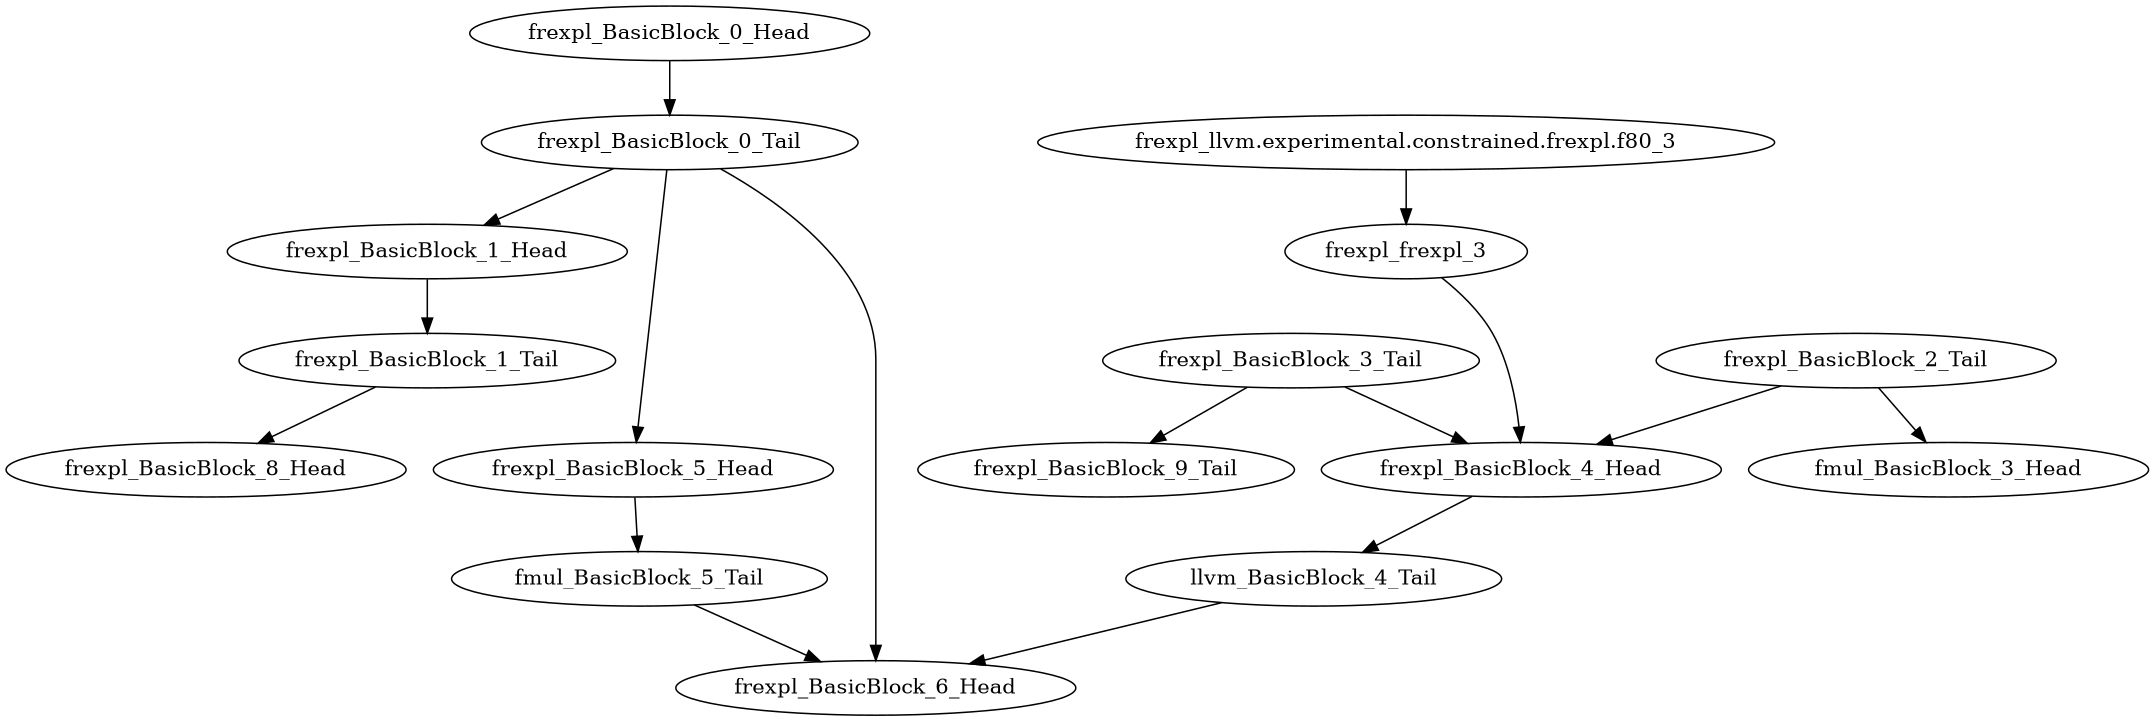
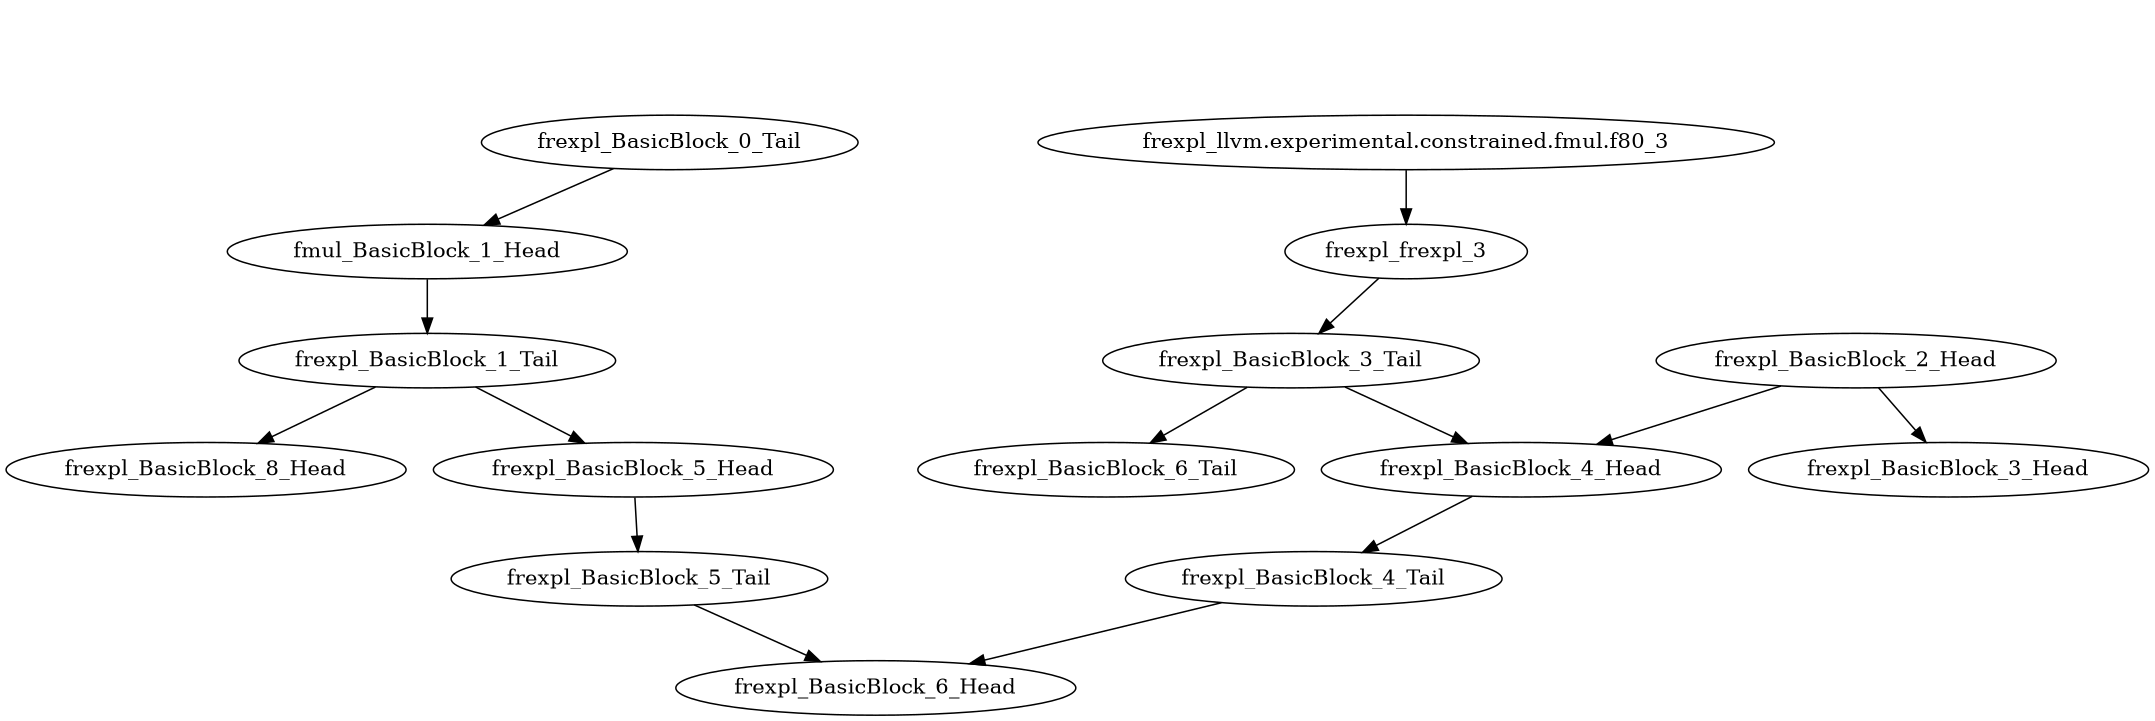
(670, 33) -> none
(1406, 142) -> (1406, 142)
(427, 252) -> (427, 252)
(652, 298) -> (523, 412)
(1498, 343) -> (1355, 301)
(1856, 361) -> (1856, 361)
(876, 374) -> none
(1106, 470) -> (1106, 470)
(1949, 470) -> (1949, 470)
(639, 579) -> (639, 579)
(1314, 579) -> (1314, 579)
